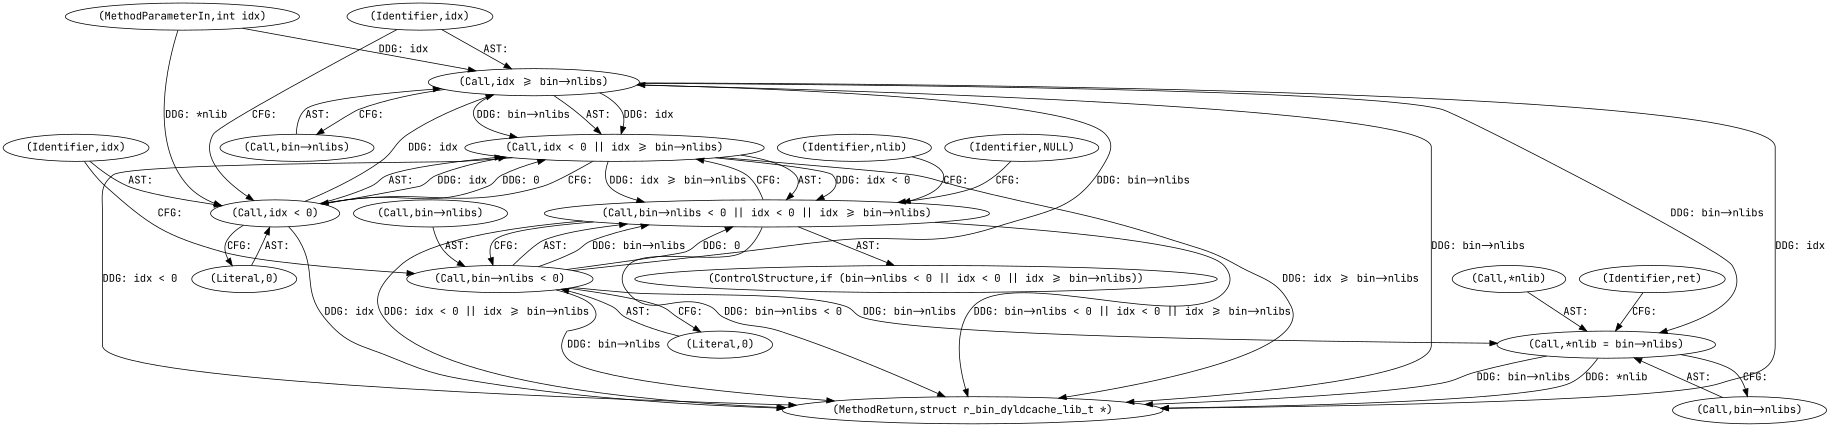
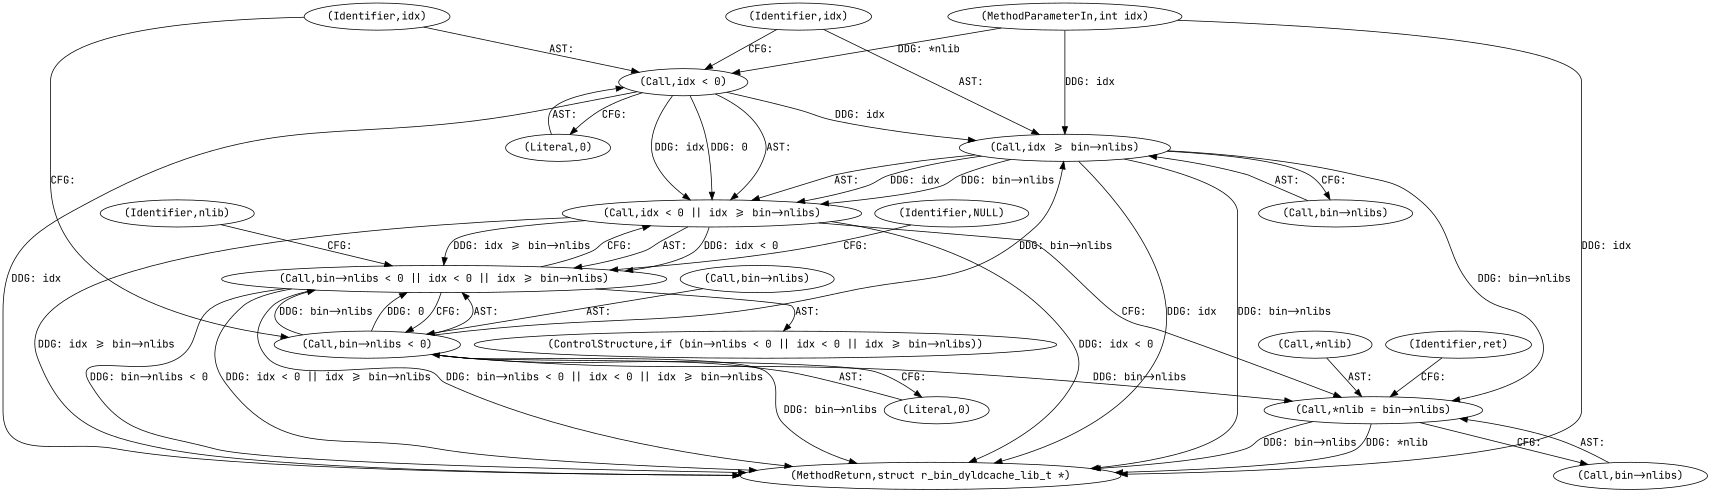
(471, 198) -> (1082, 283)
none -> (1581, 272)
